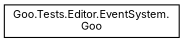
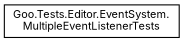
(92, 21) -> (92, 21)
